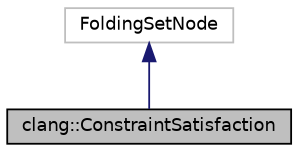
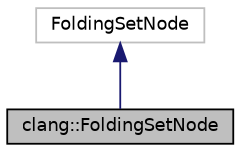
(149, 127) -> (120, 127)
